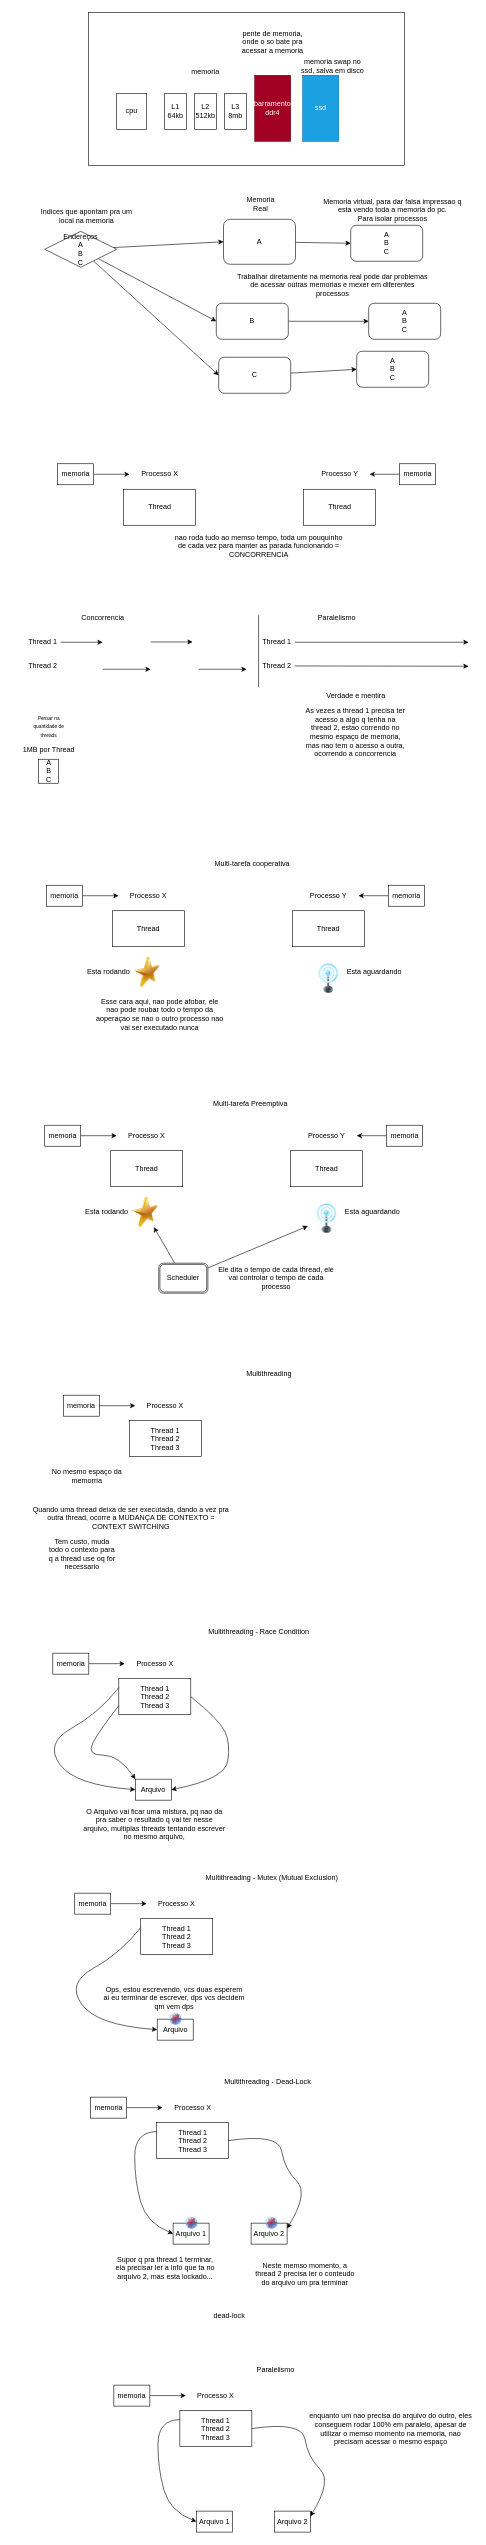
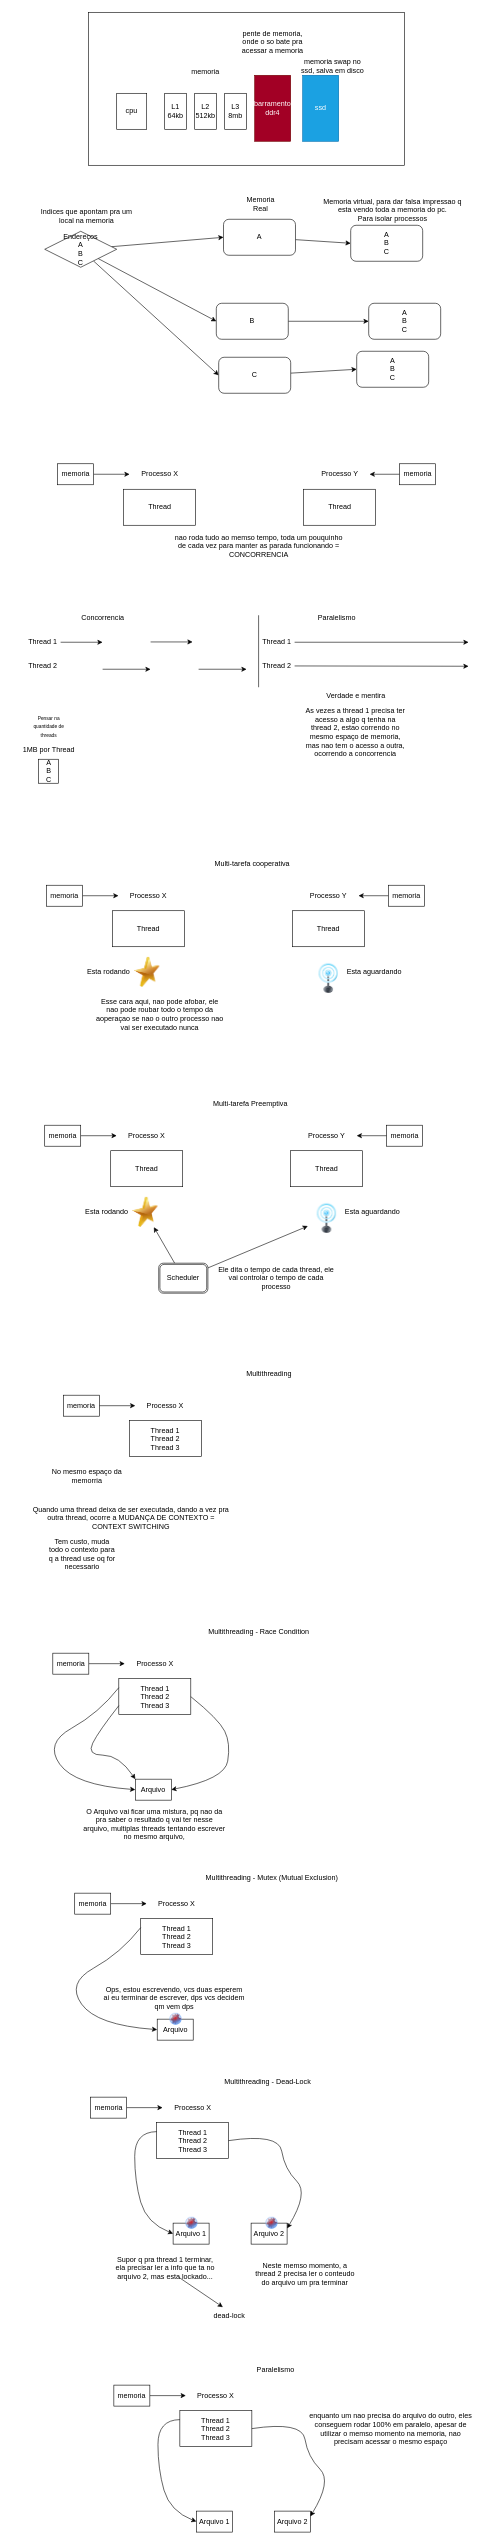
(260, 242) -> (260, 237)
(333, 285) -> none
none -> (199, 2291)
